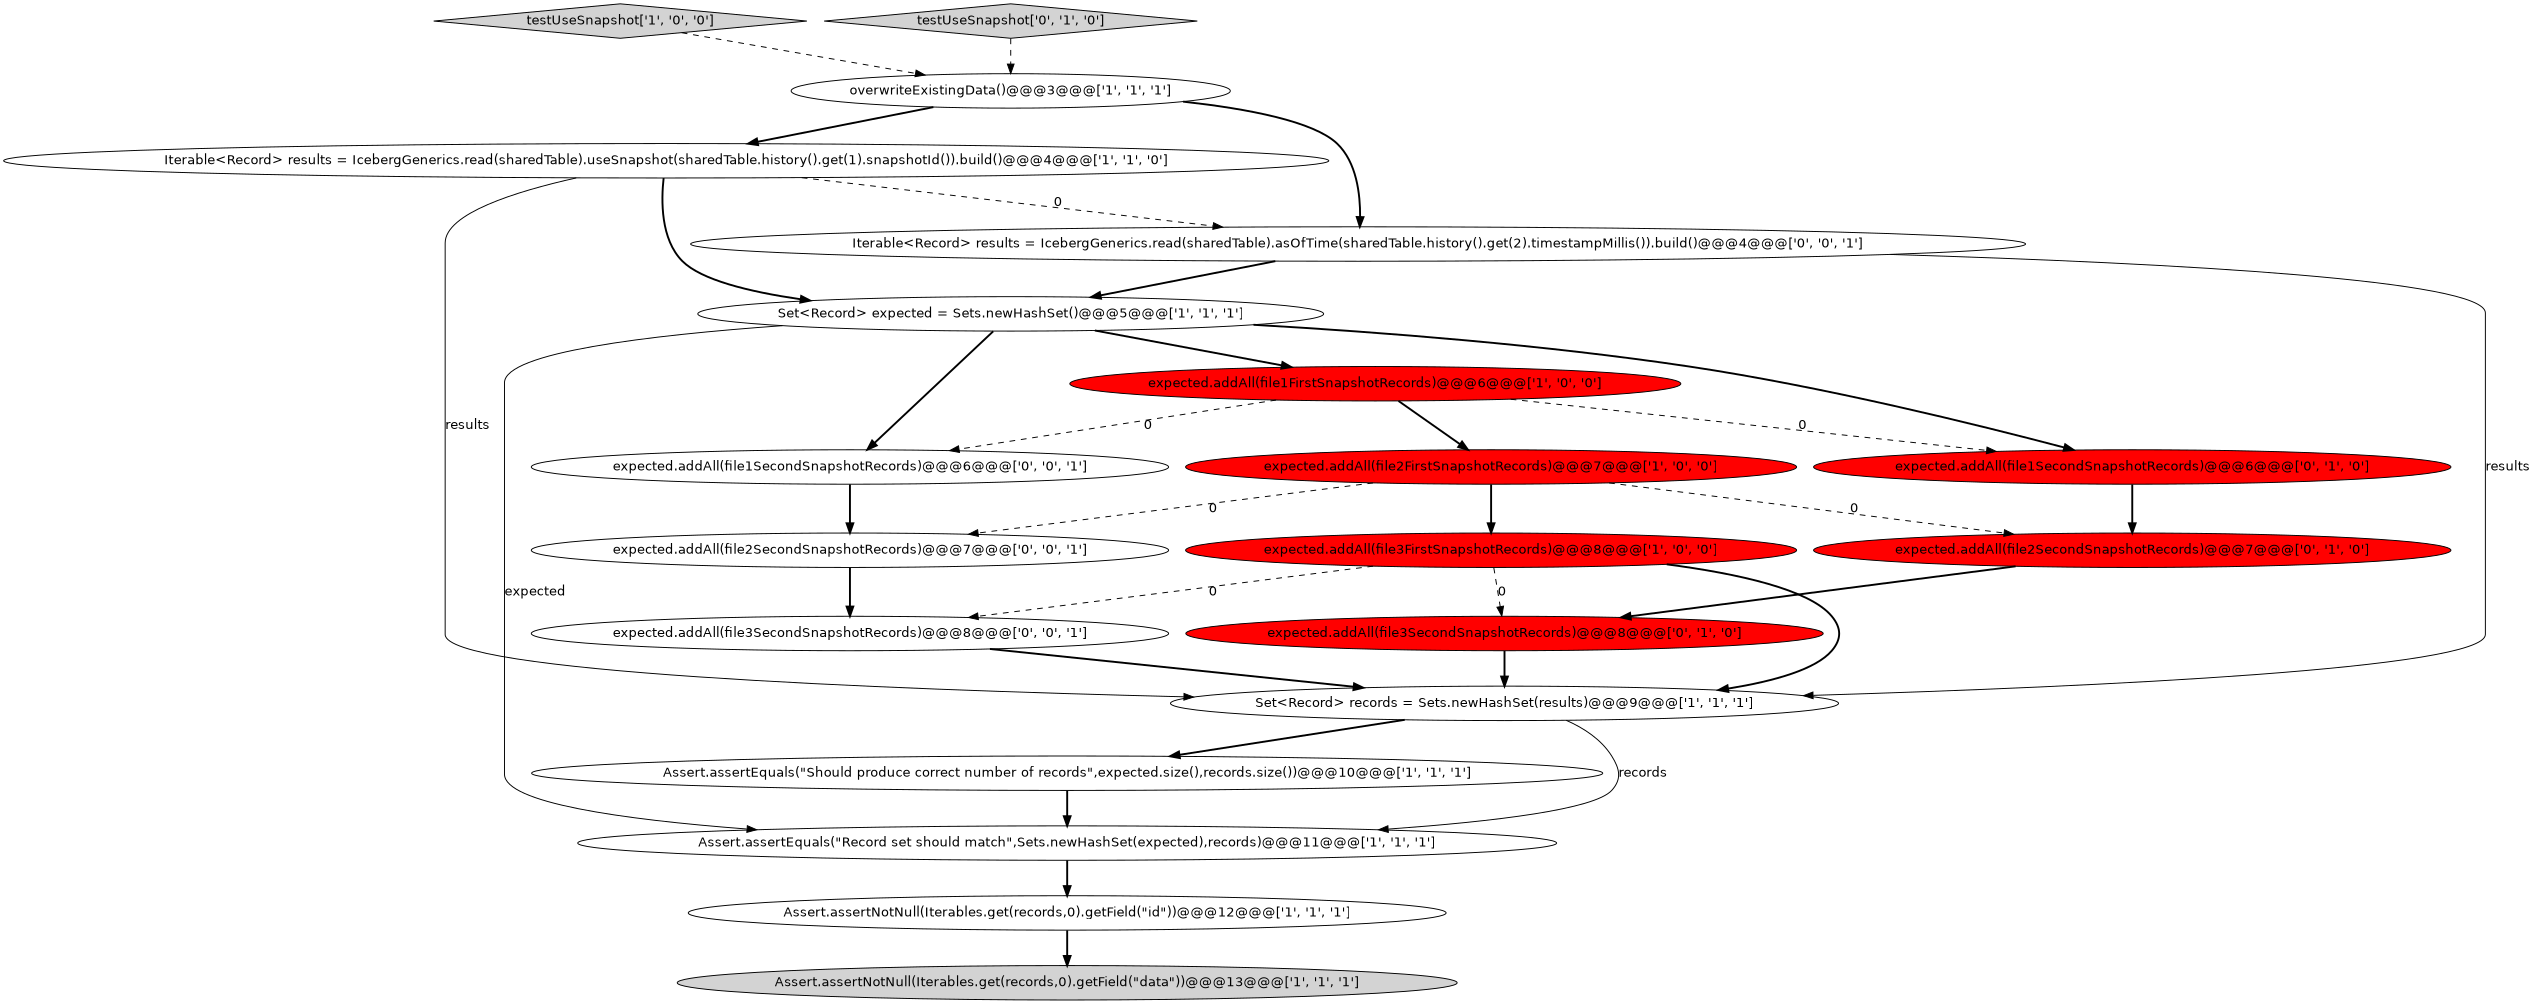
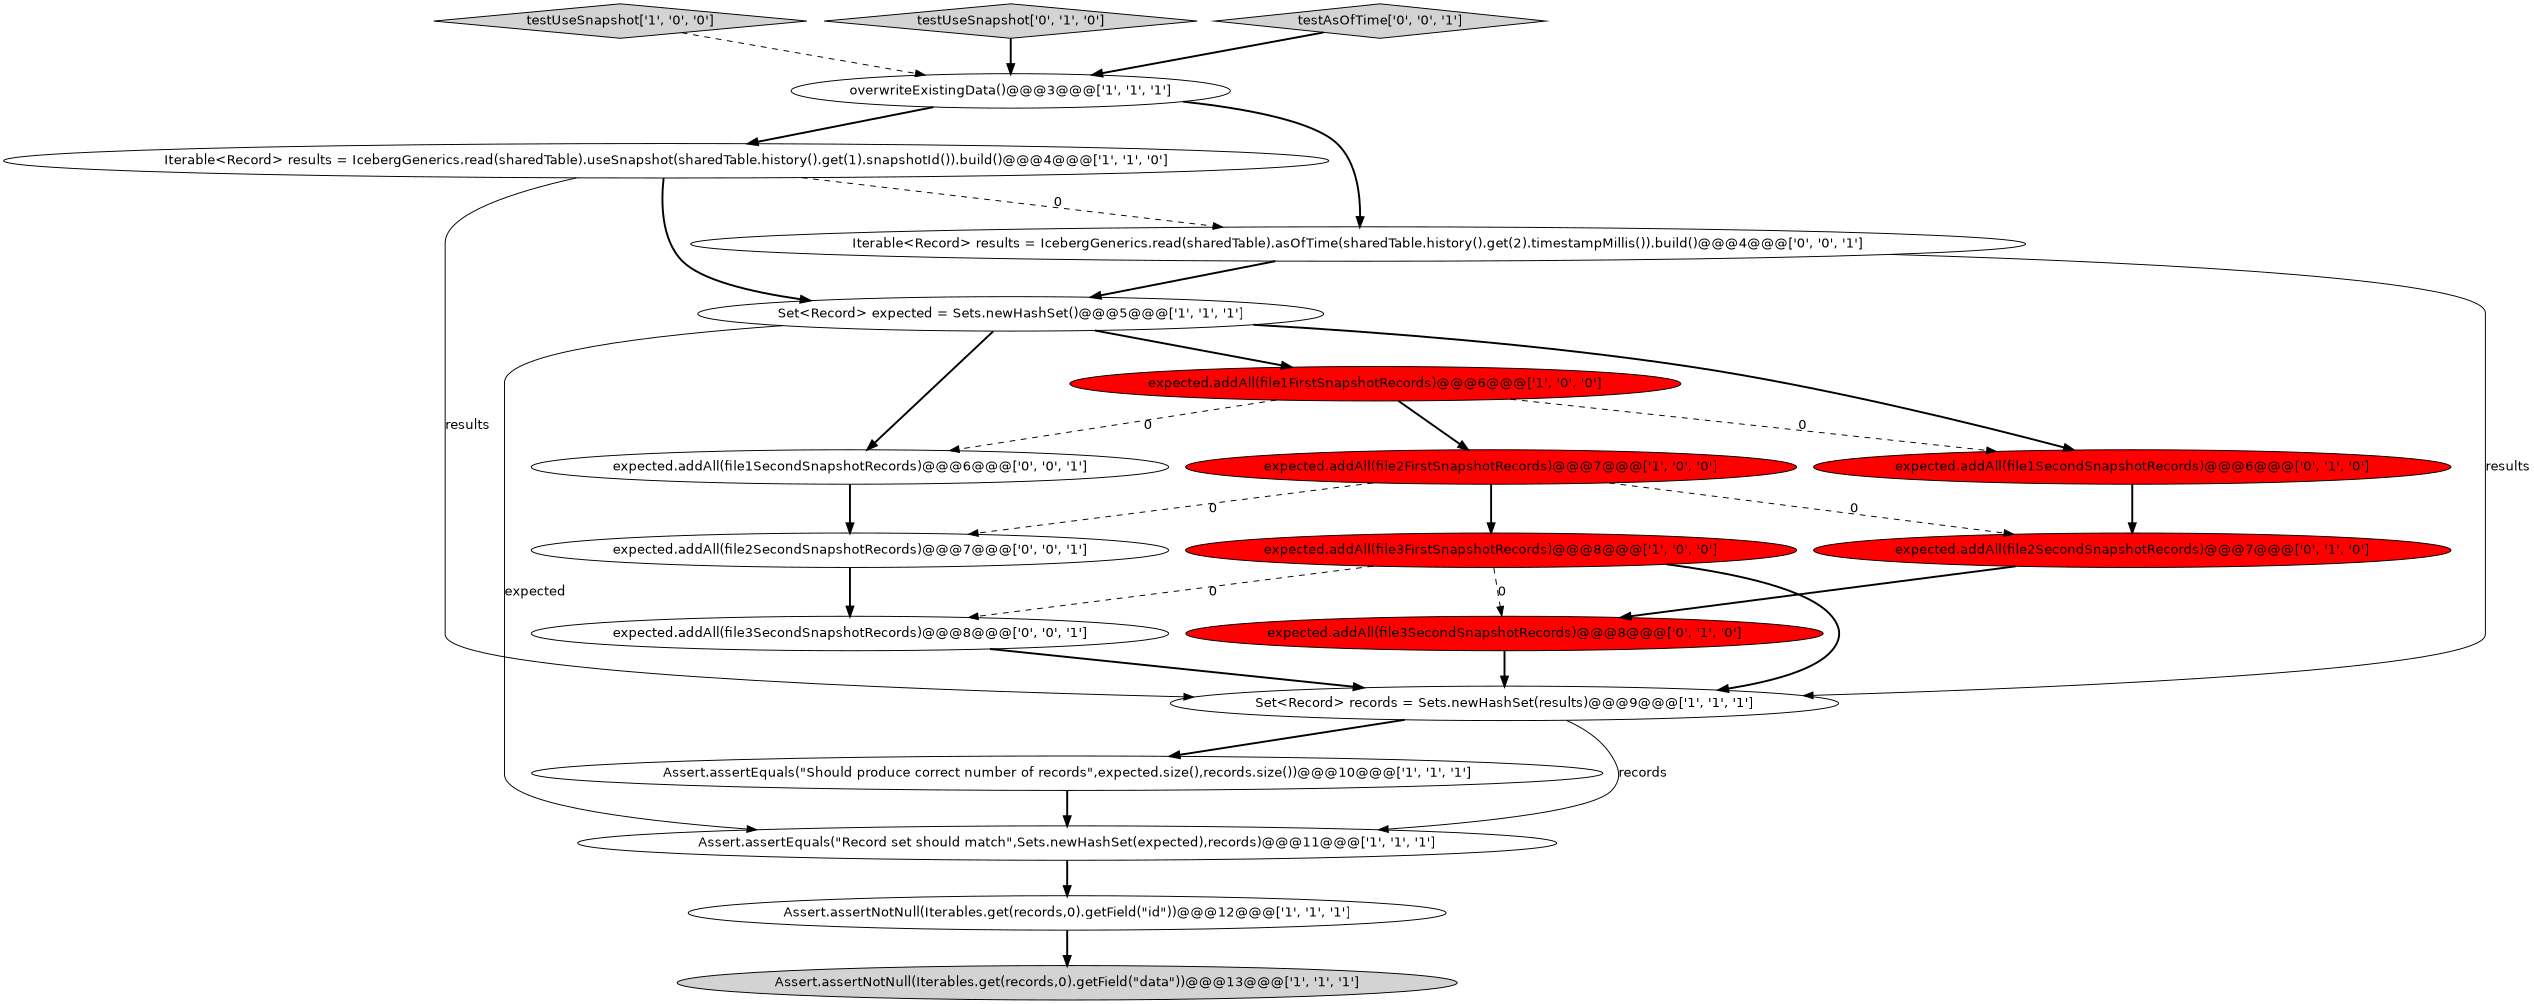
none -> (1380, 21)
(1011, 51) -> (1011, 51)
